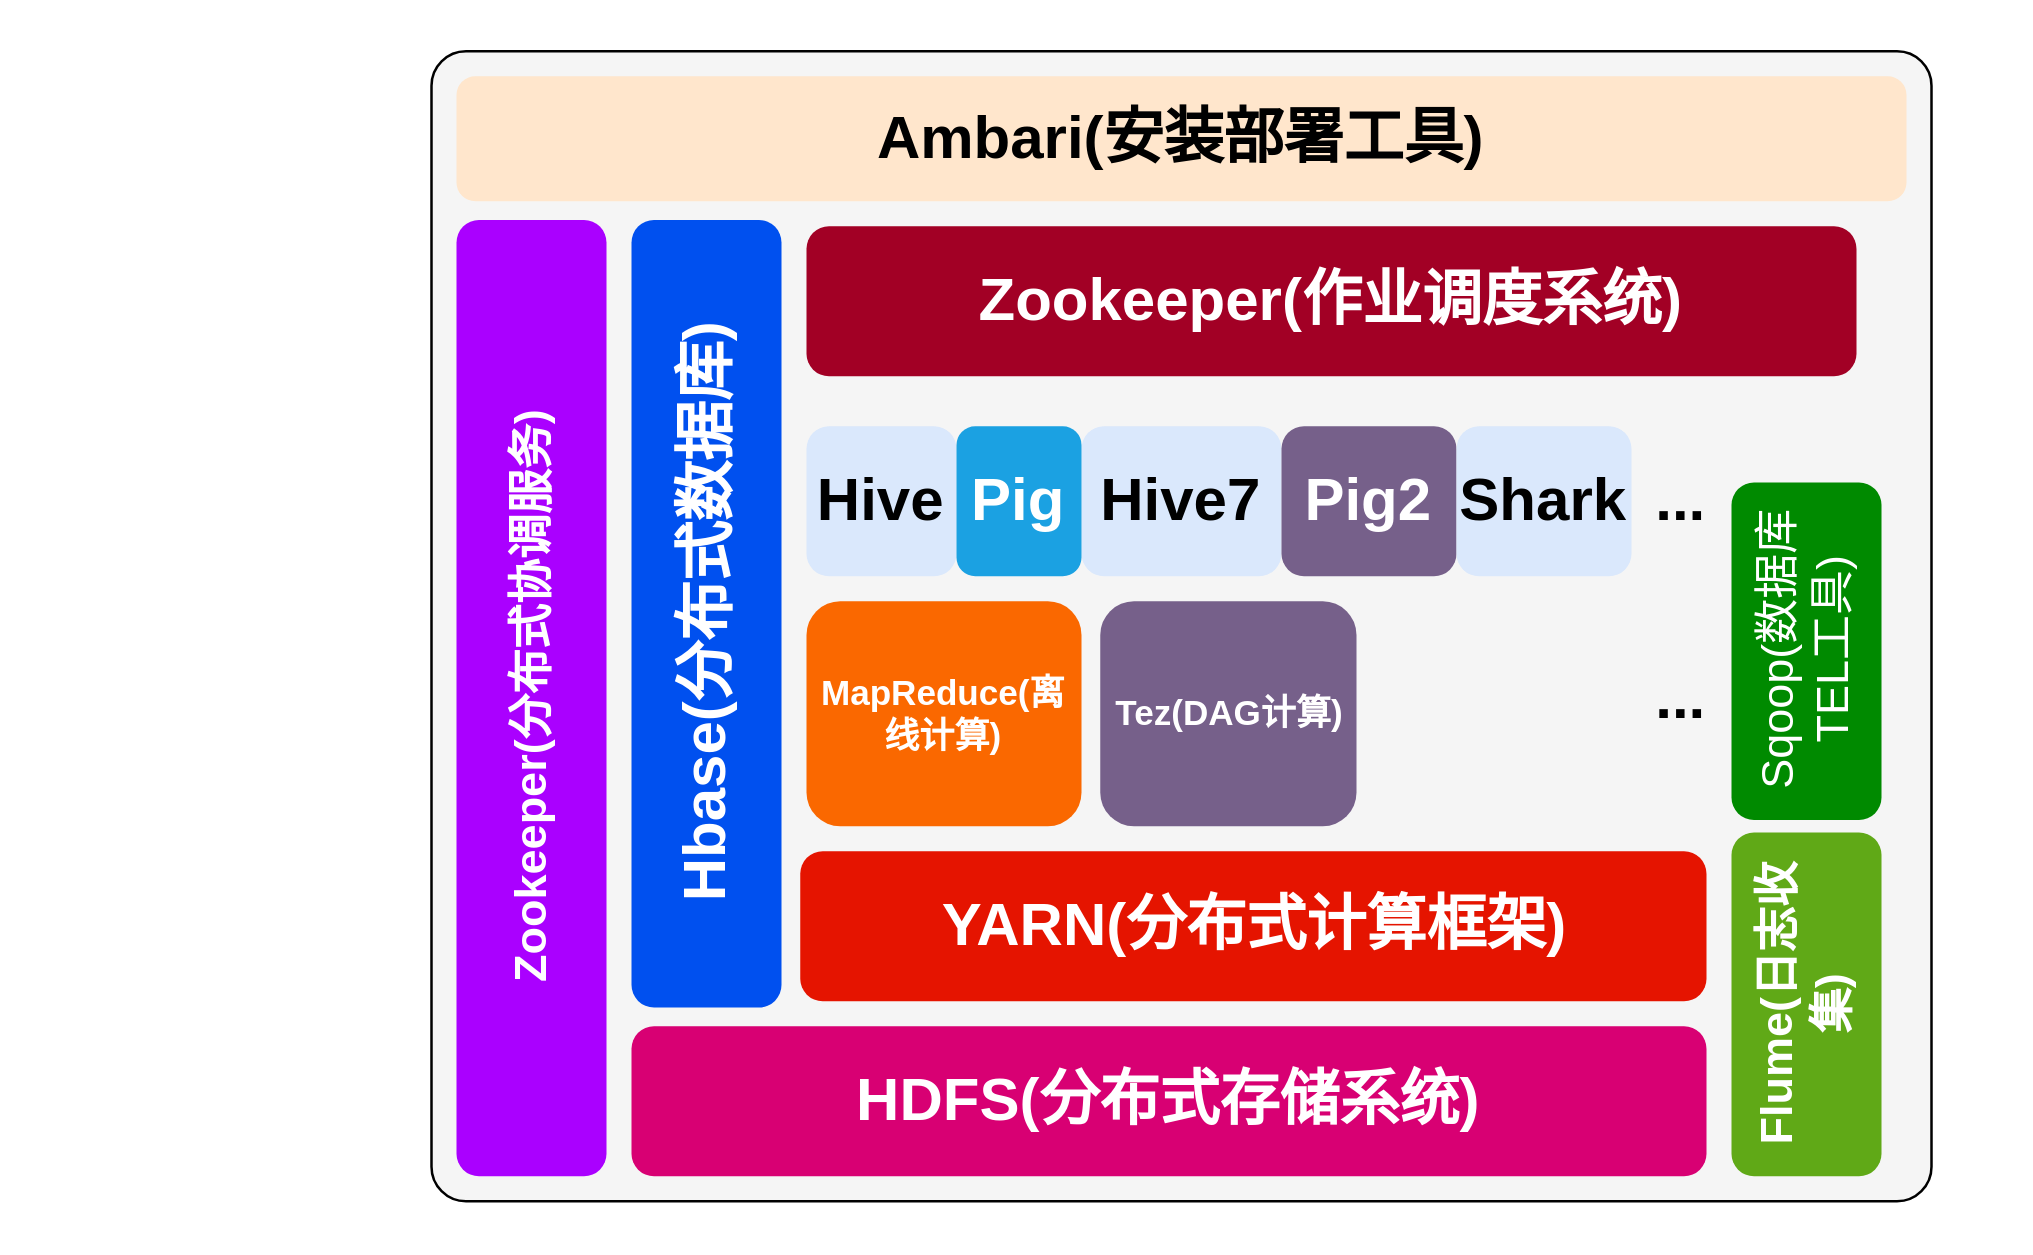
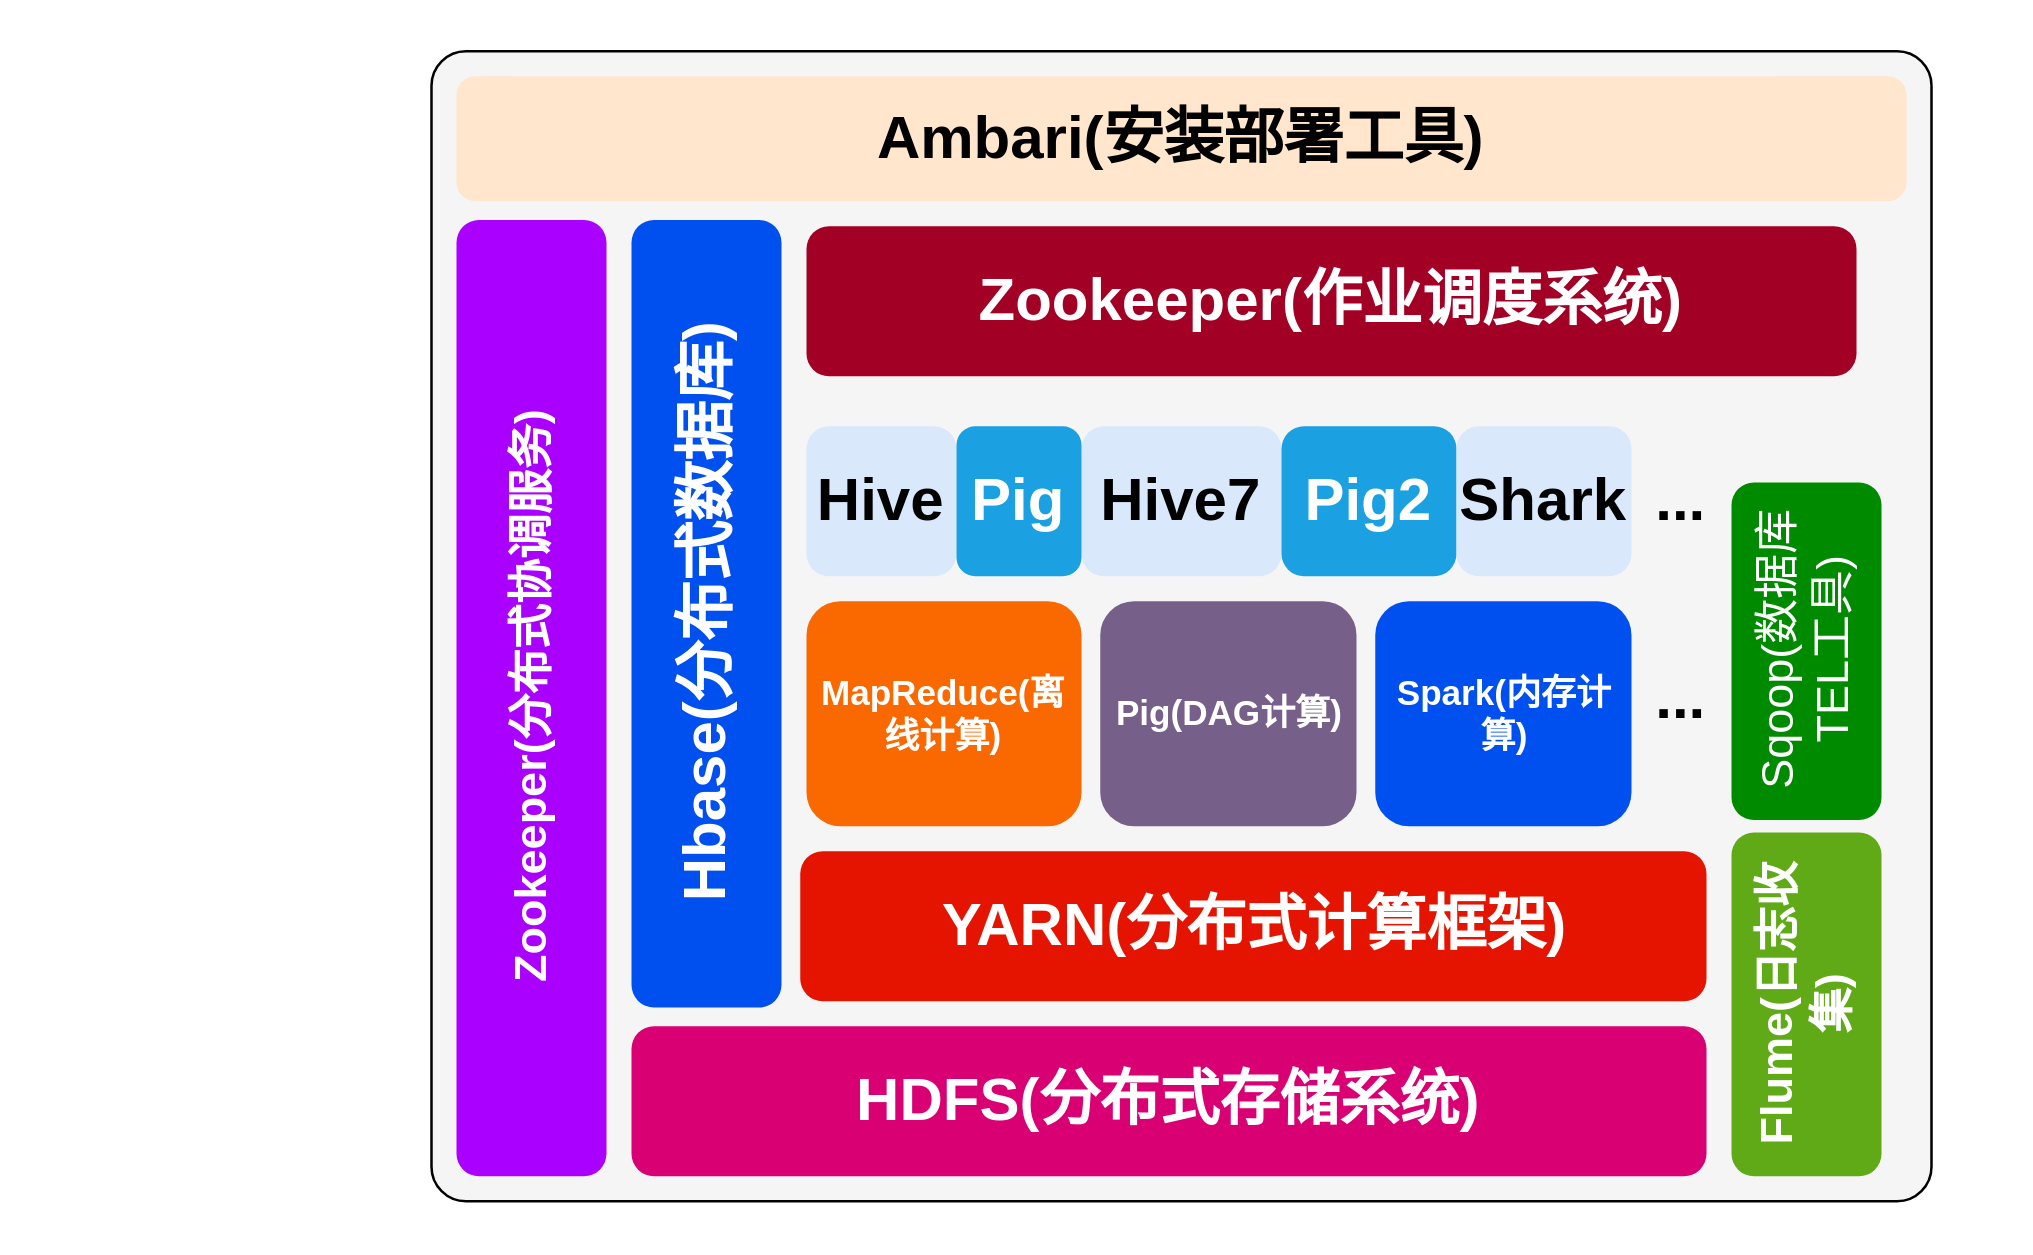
(1369, 501) -> (1369, 501)
(1230, 714) -> (1230, 714)
none -> (1503, 714)
